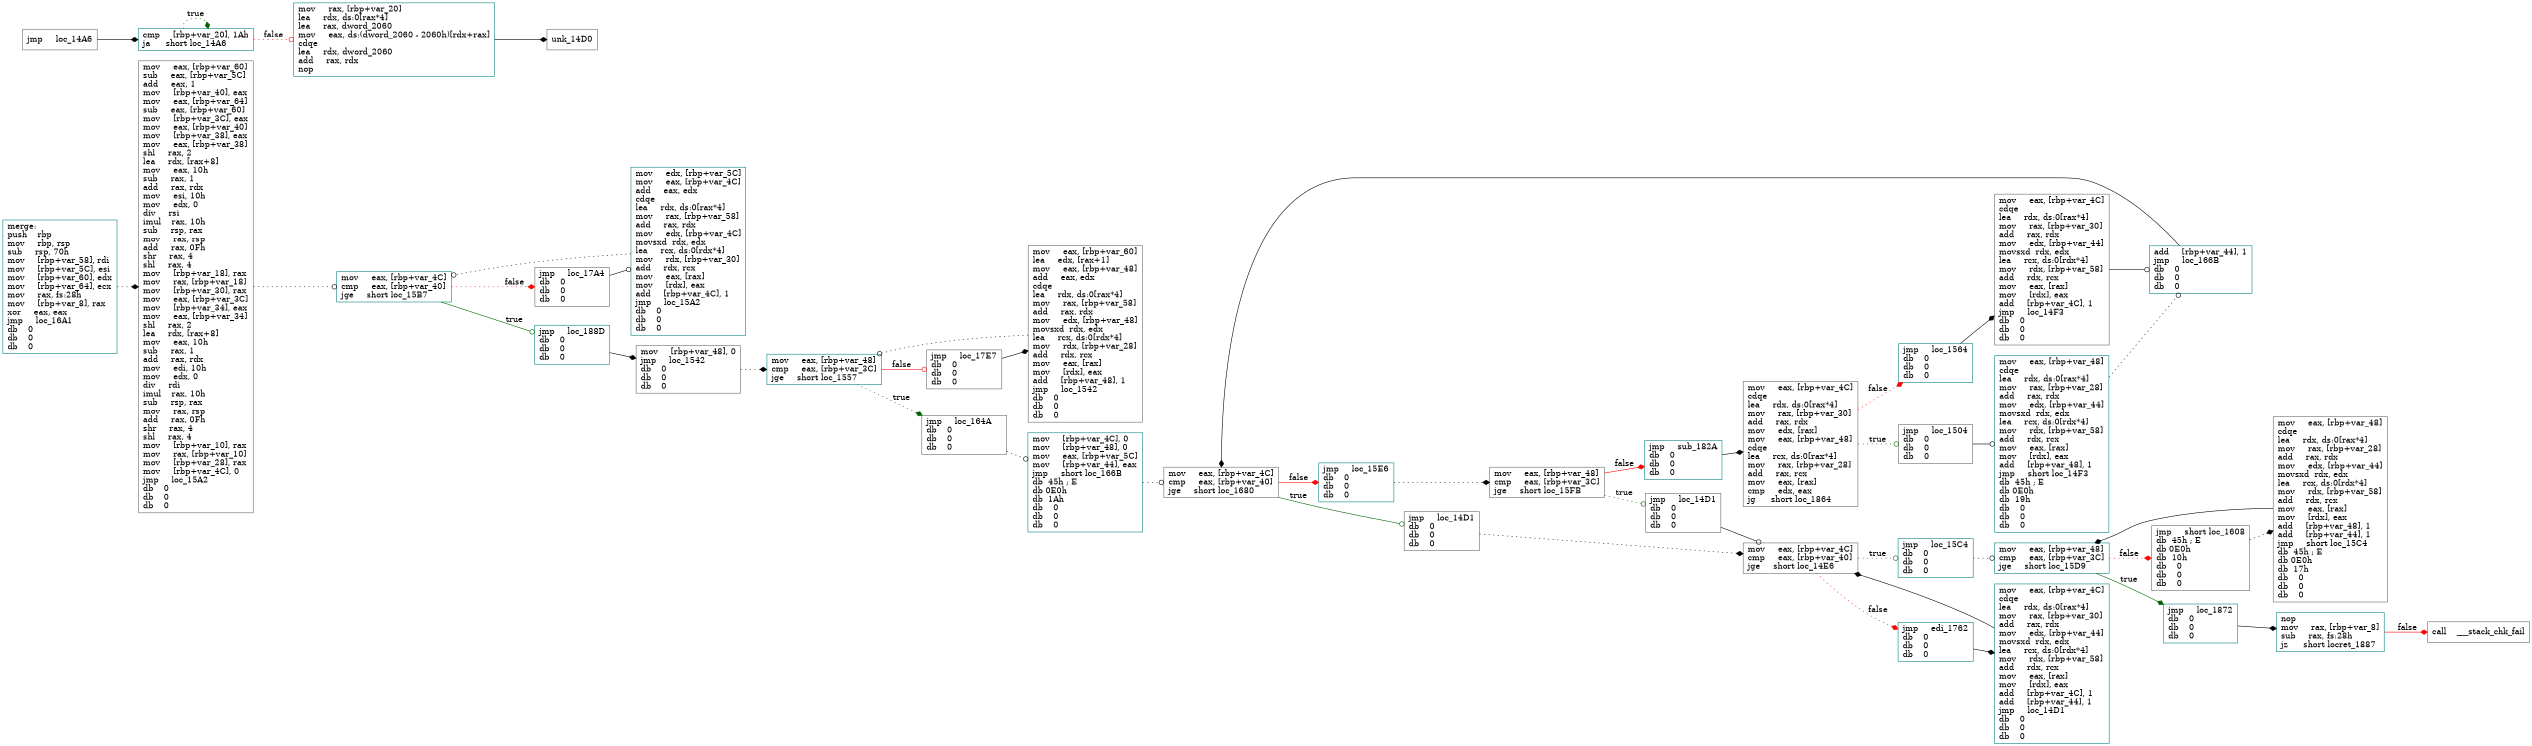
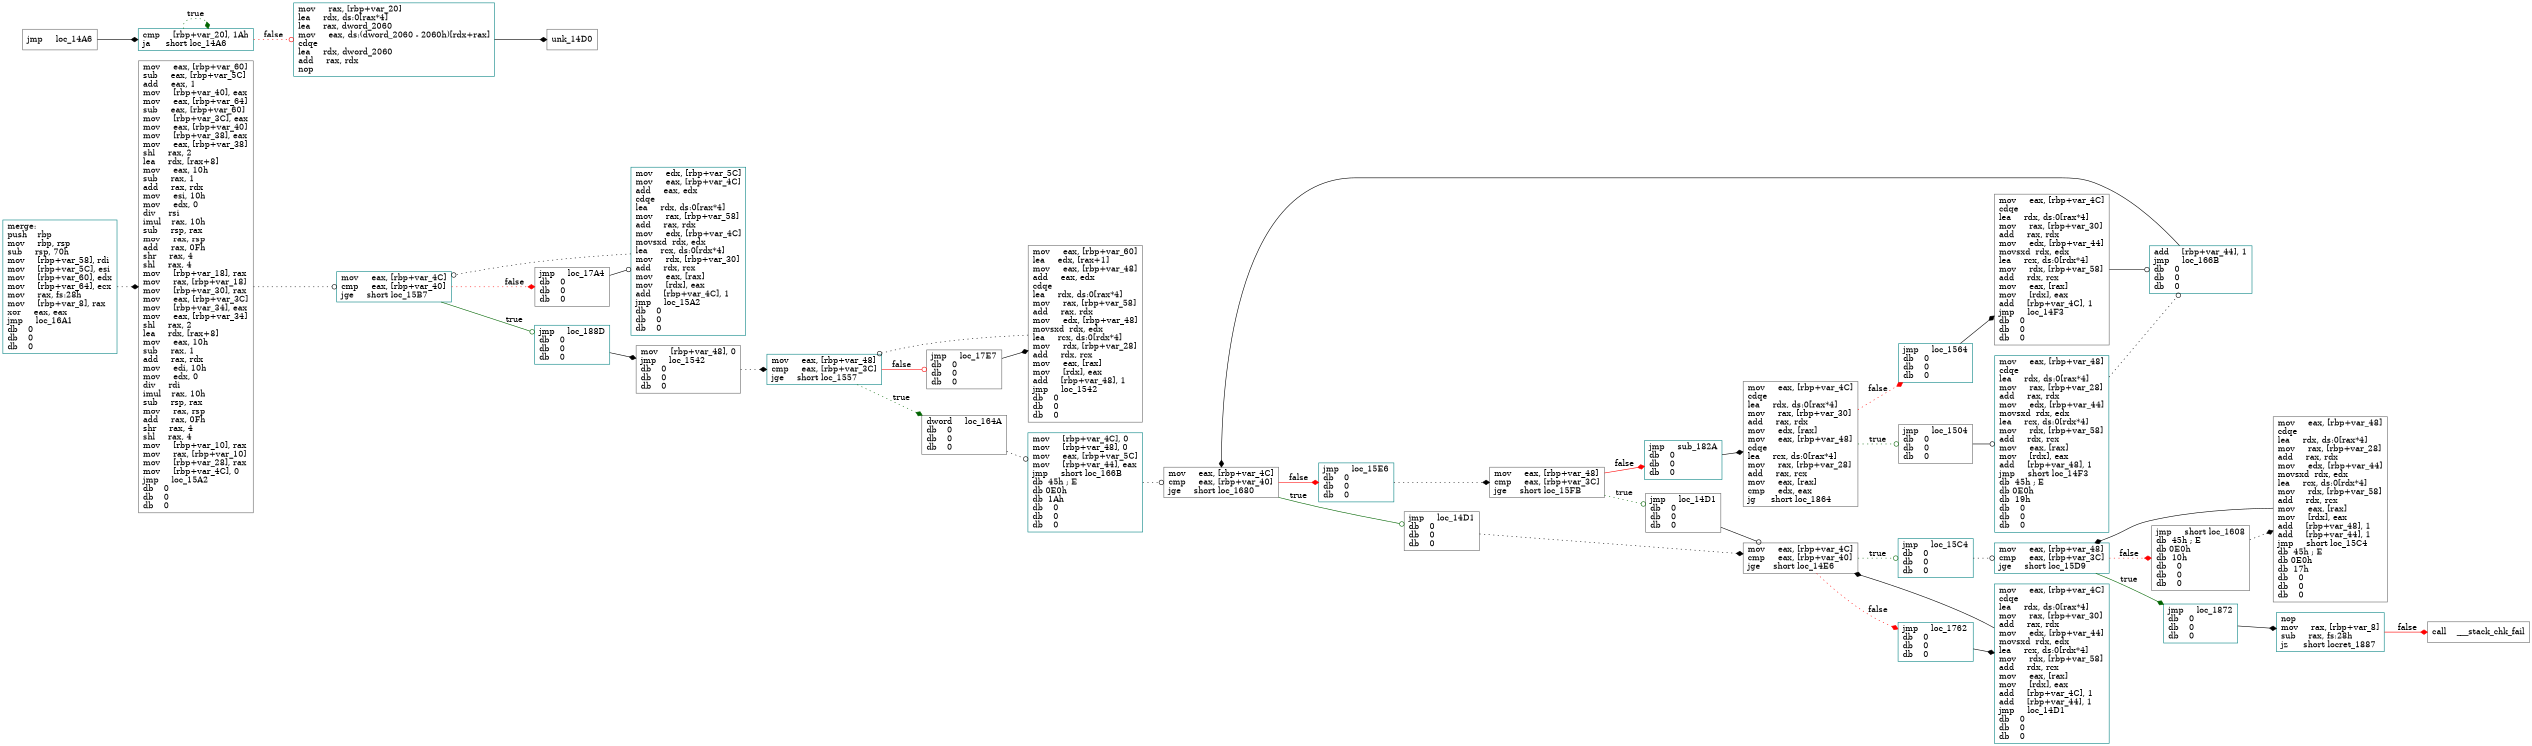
(964, 435) -> (964, 435)
(1936, 642) -> (1936, 642)
